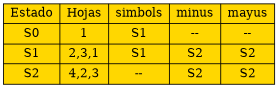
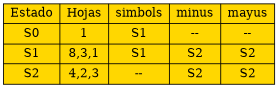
(84, 53) -> (84, 53)
